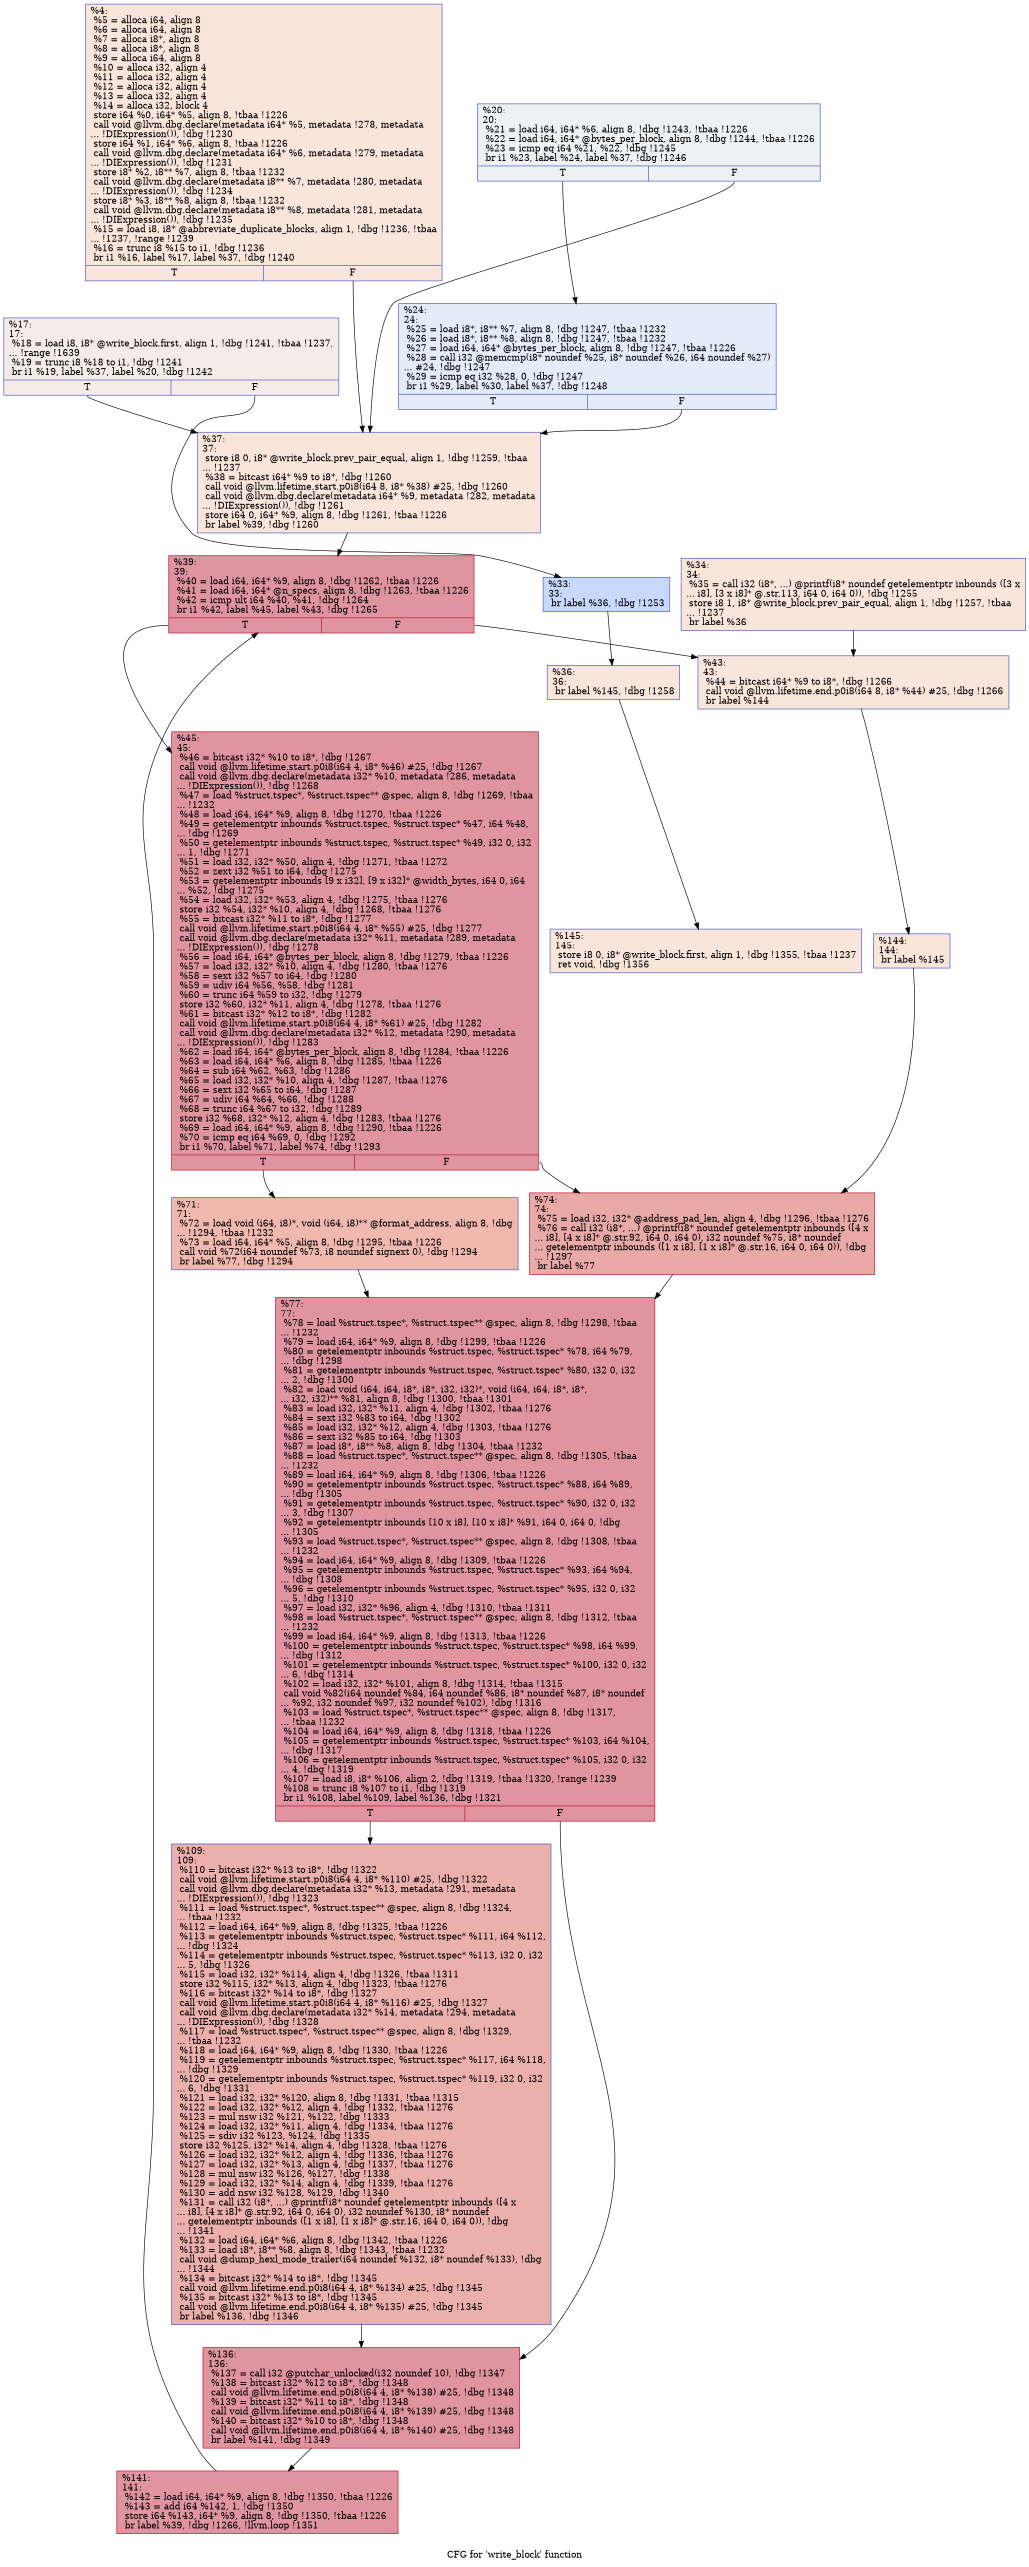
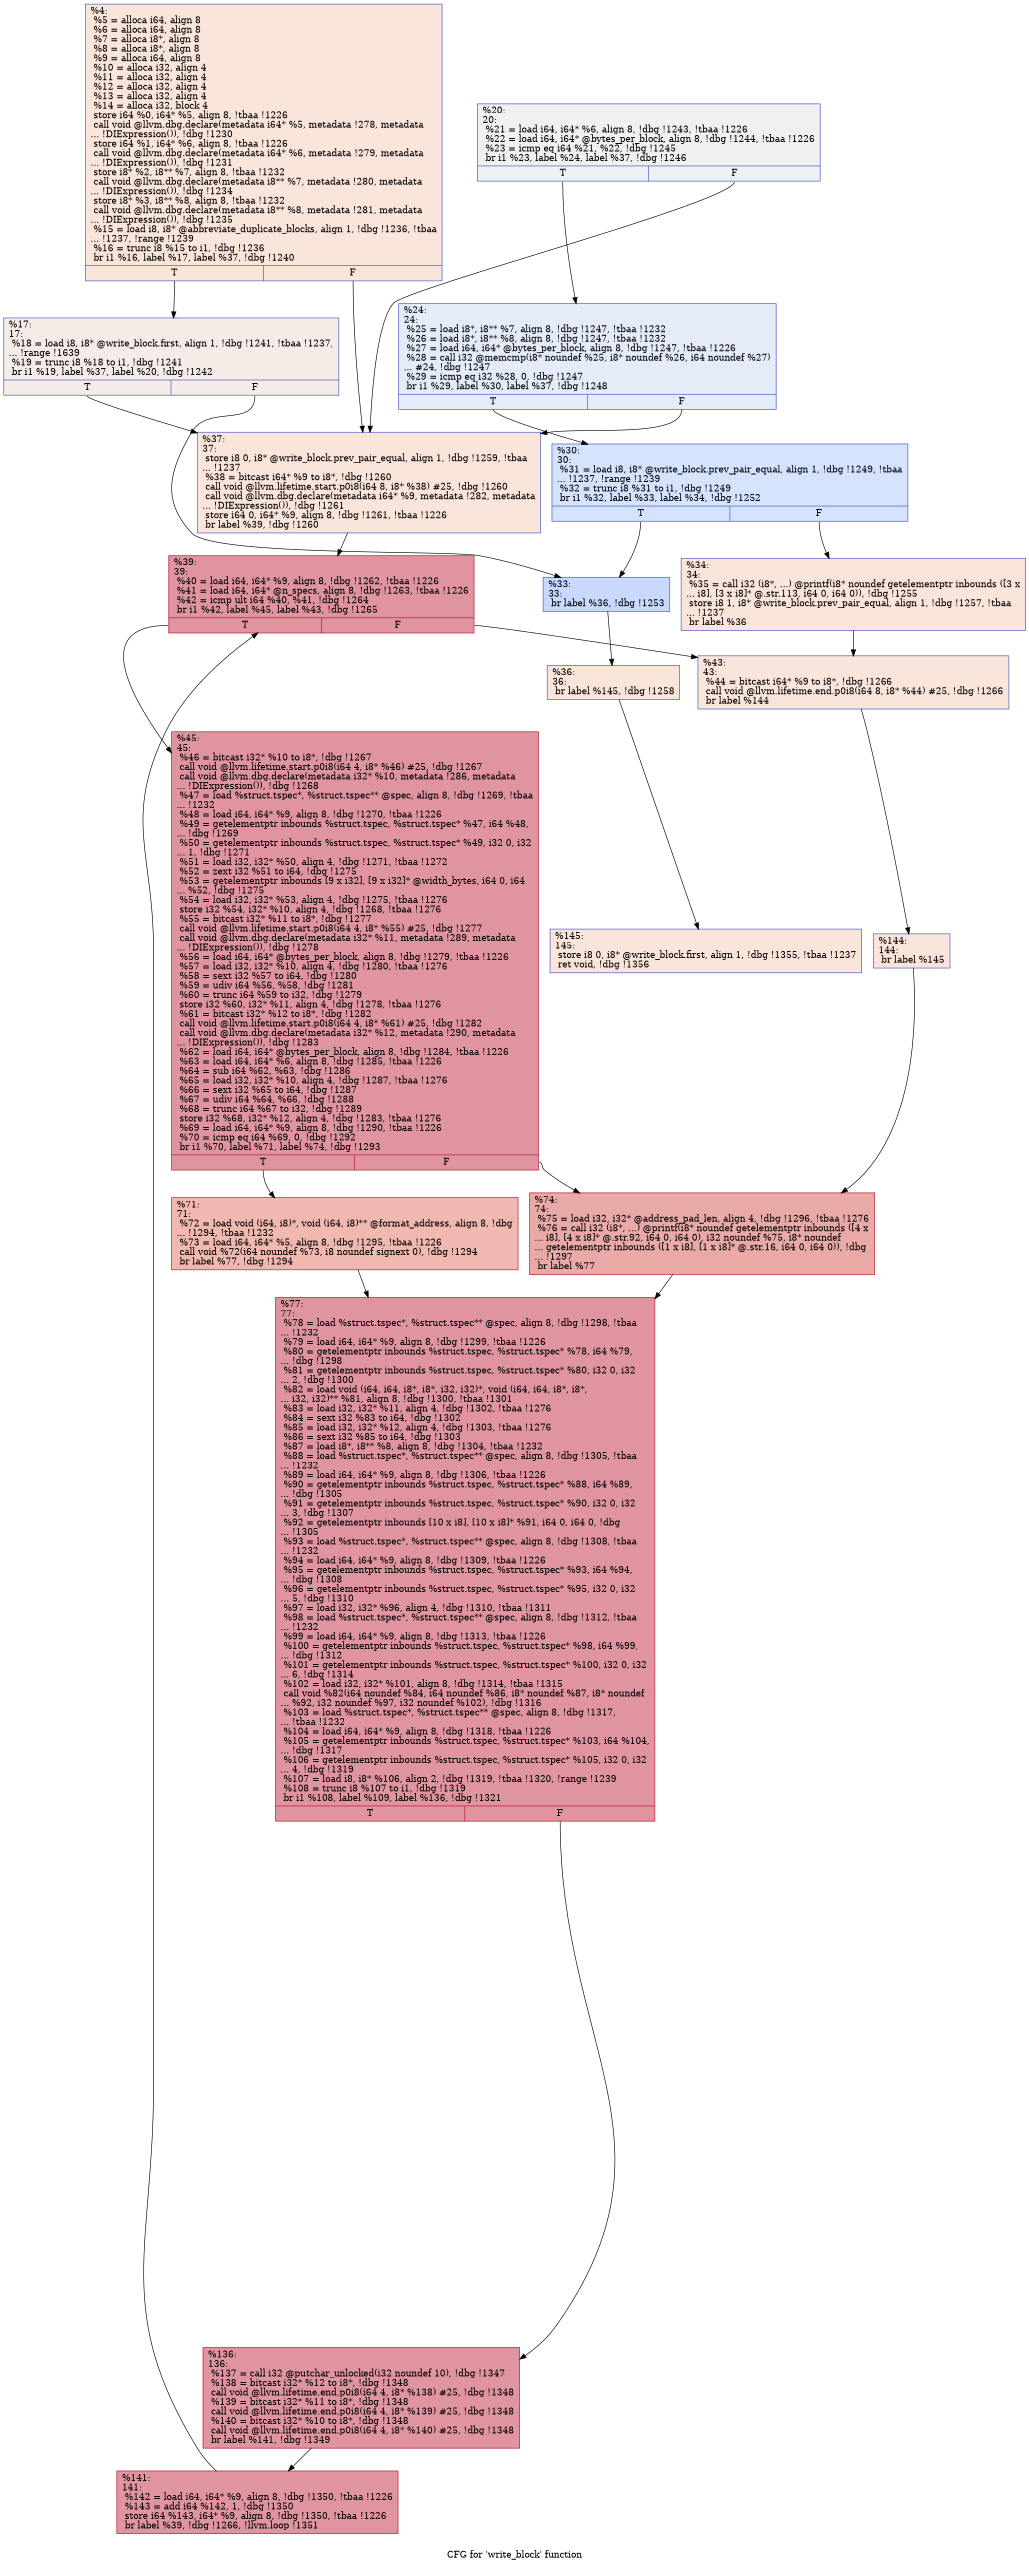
none -> (174, 296)
none -> (730, 483)
(345, 1234) -> (345, 1234)
(361, 2084) -> none
